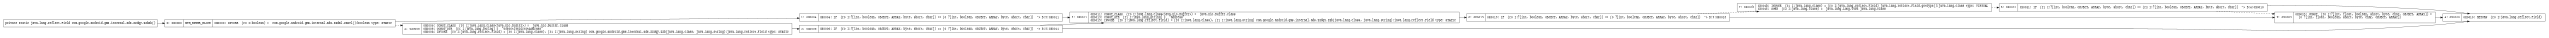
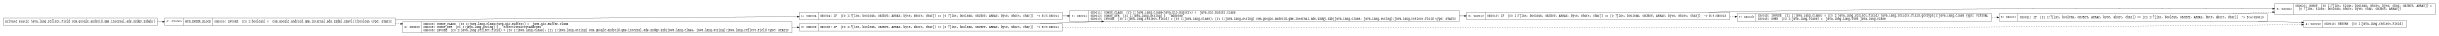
(2438, 17) -> none
(1765, 29) -> (1682, 27)
